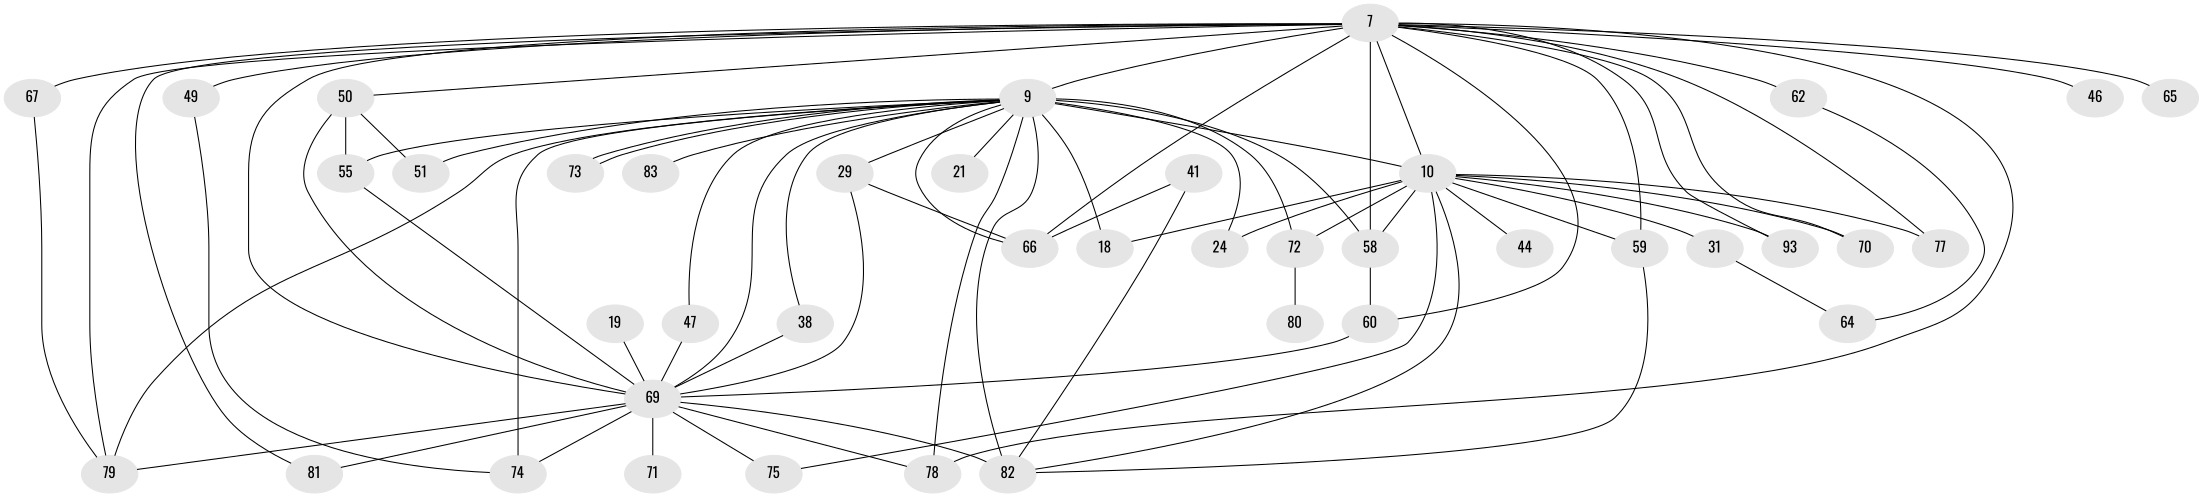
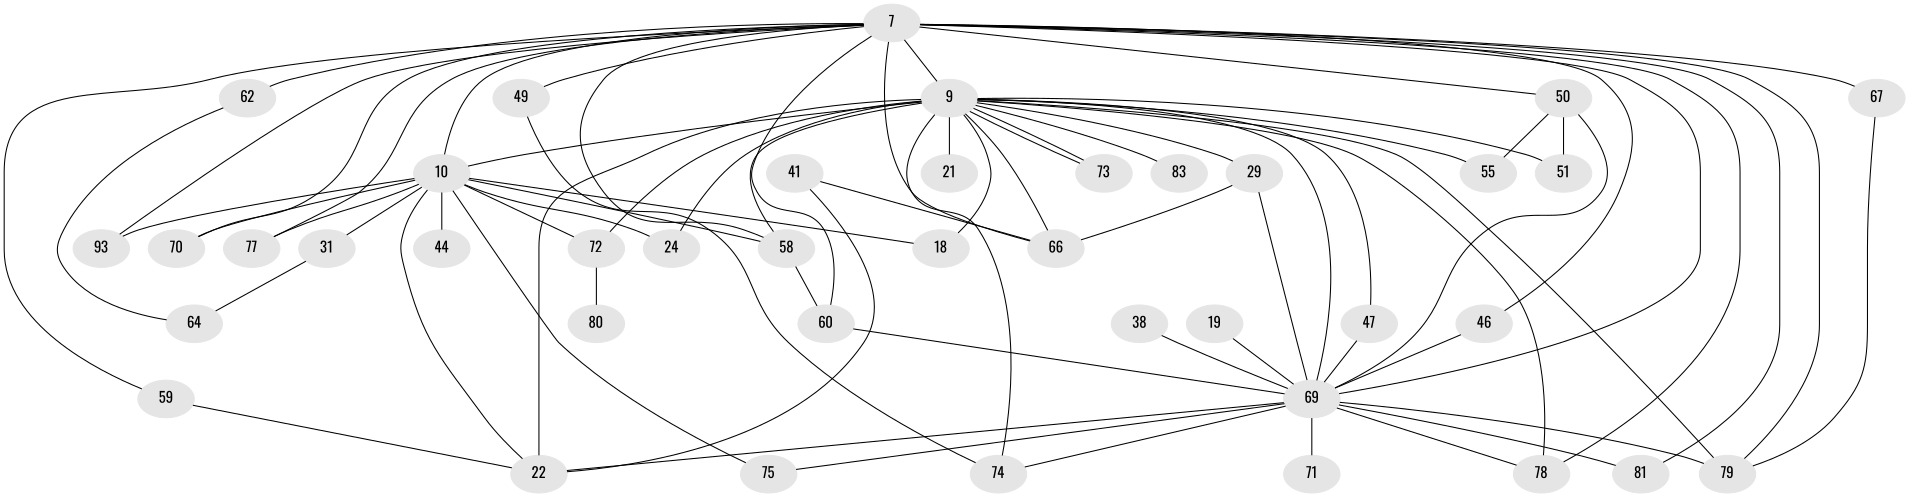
(2170, 98) -> none
(818, 146) -> none
(1534, 211) -> none
(499, 286) -> (1398, 361)
(1008, 474) -> (539, 474)
